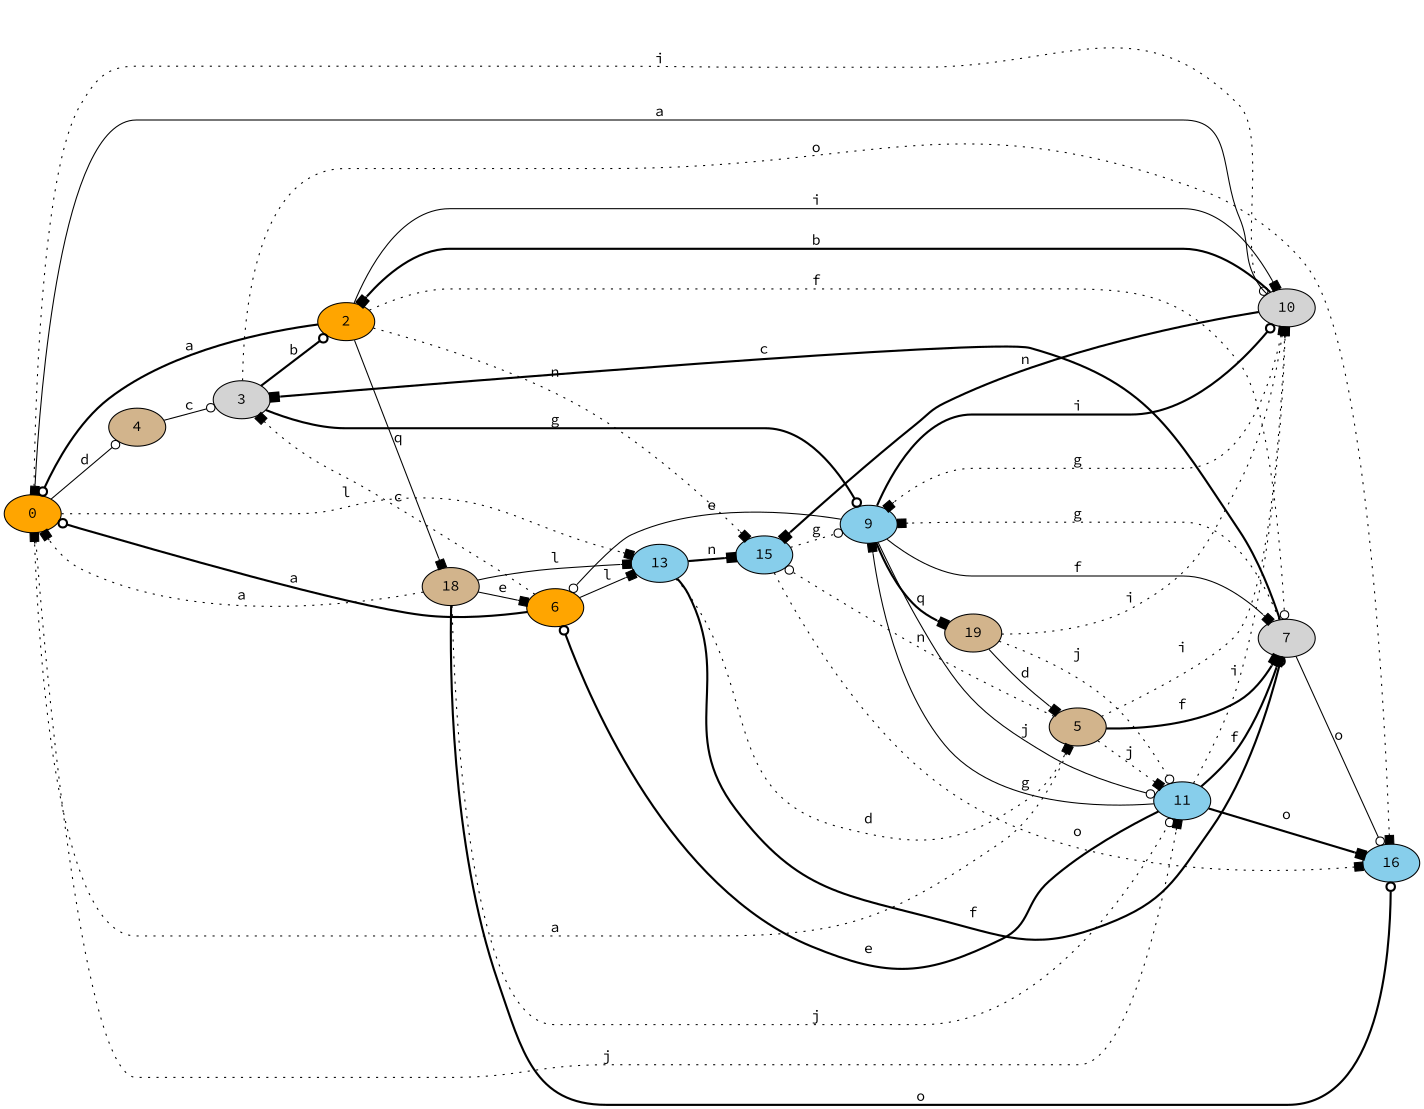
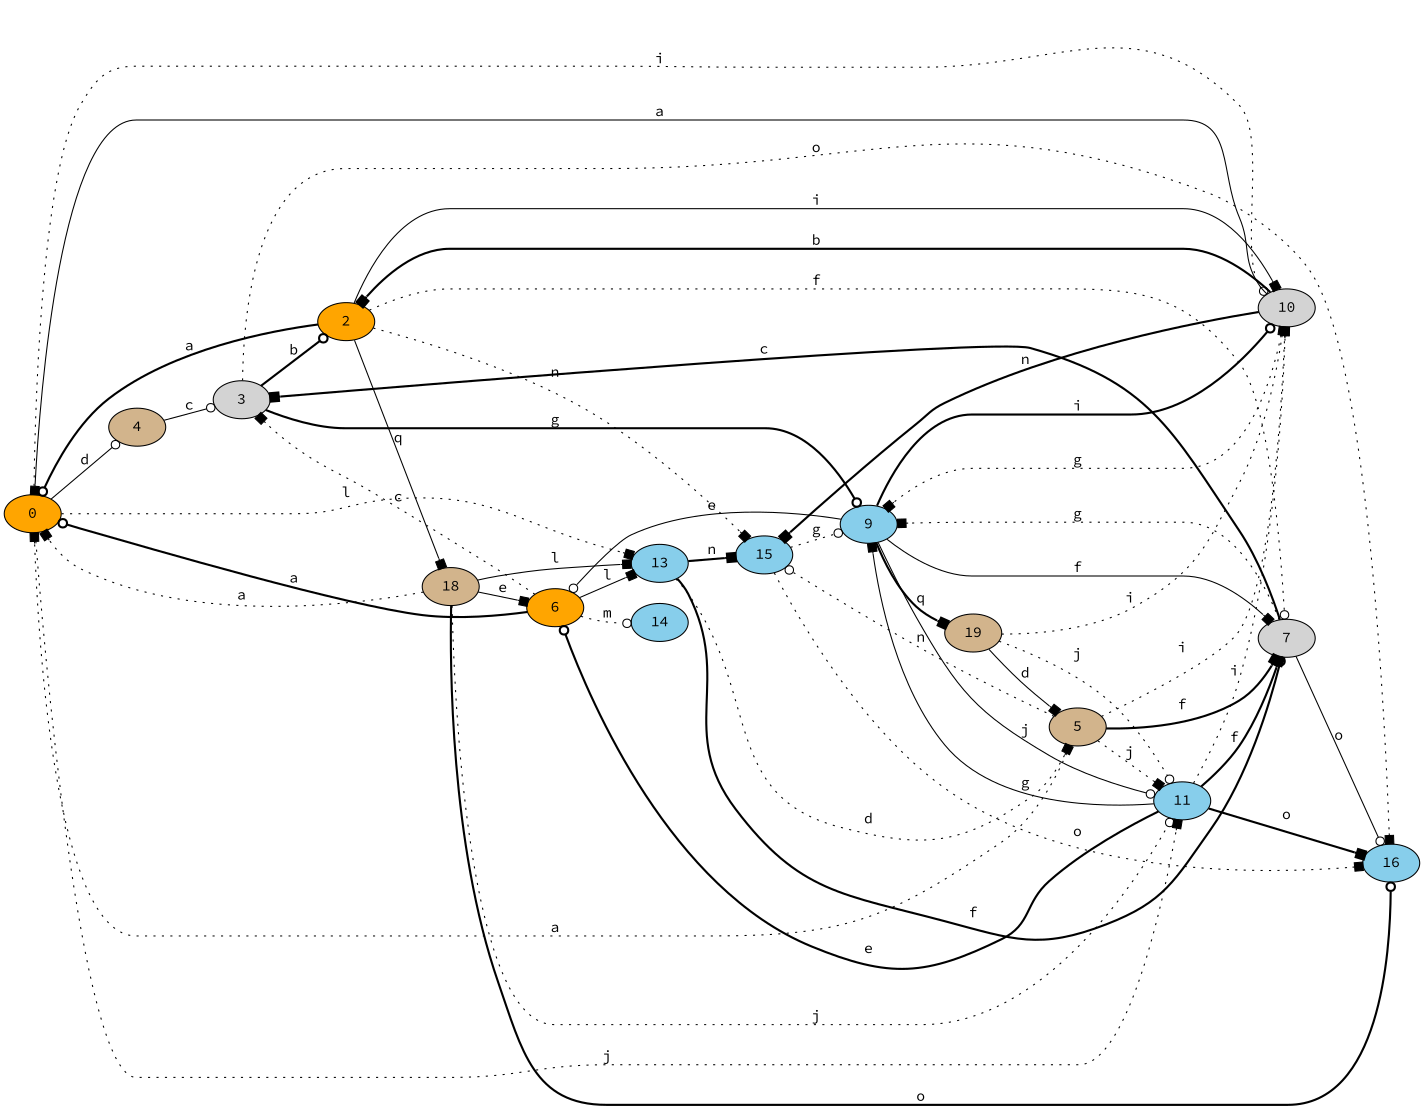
none -> (660, 622)
